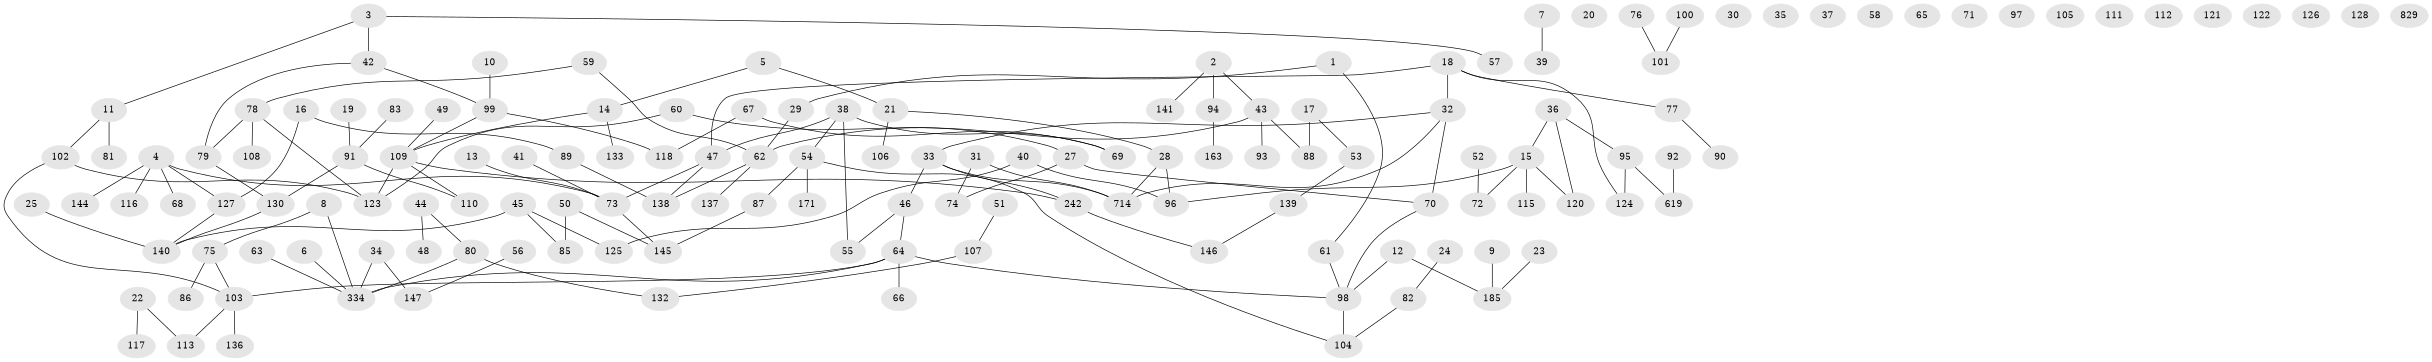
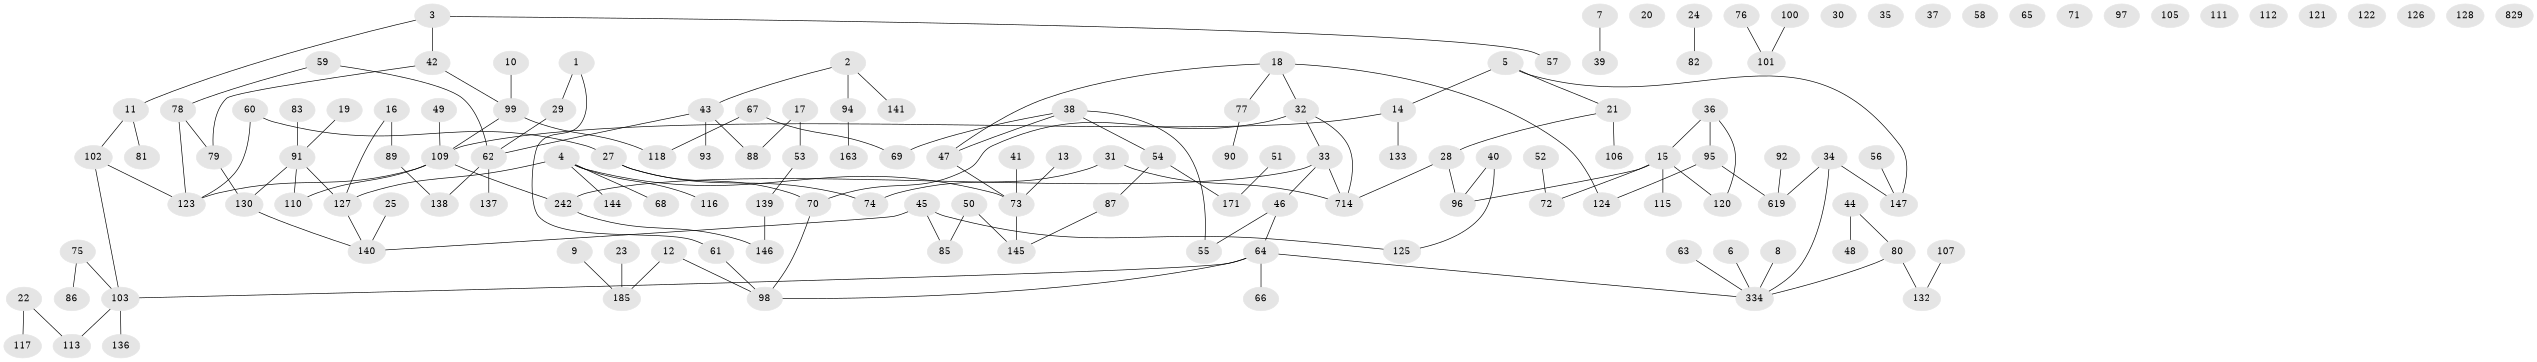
none -> (1745, 77)
(252, 157) -> none
none -> (317, 178)
(690, 178) -> none
none -> (1803, 181)
(986, 228) -> (1255, 181)
(252, 233) -> none
(1343, 346) -> none
